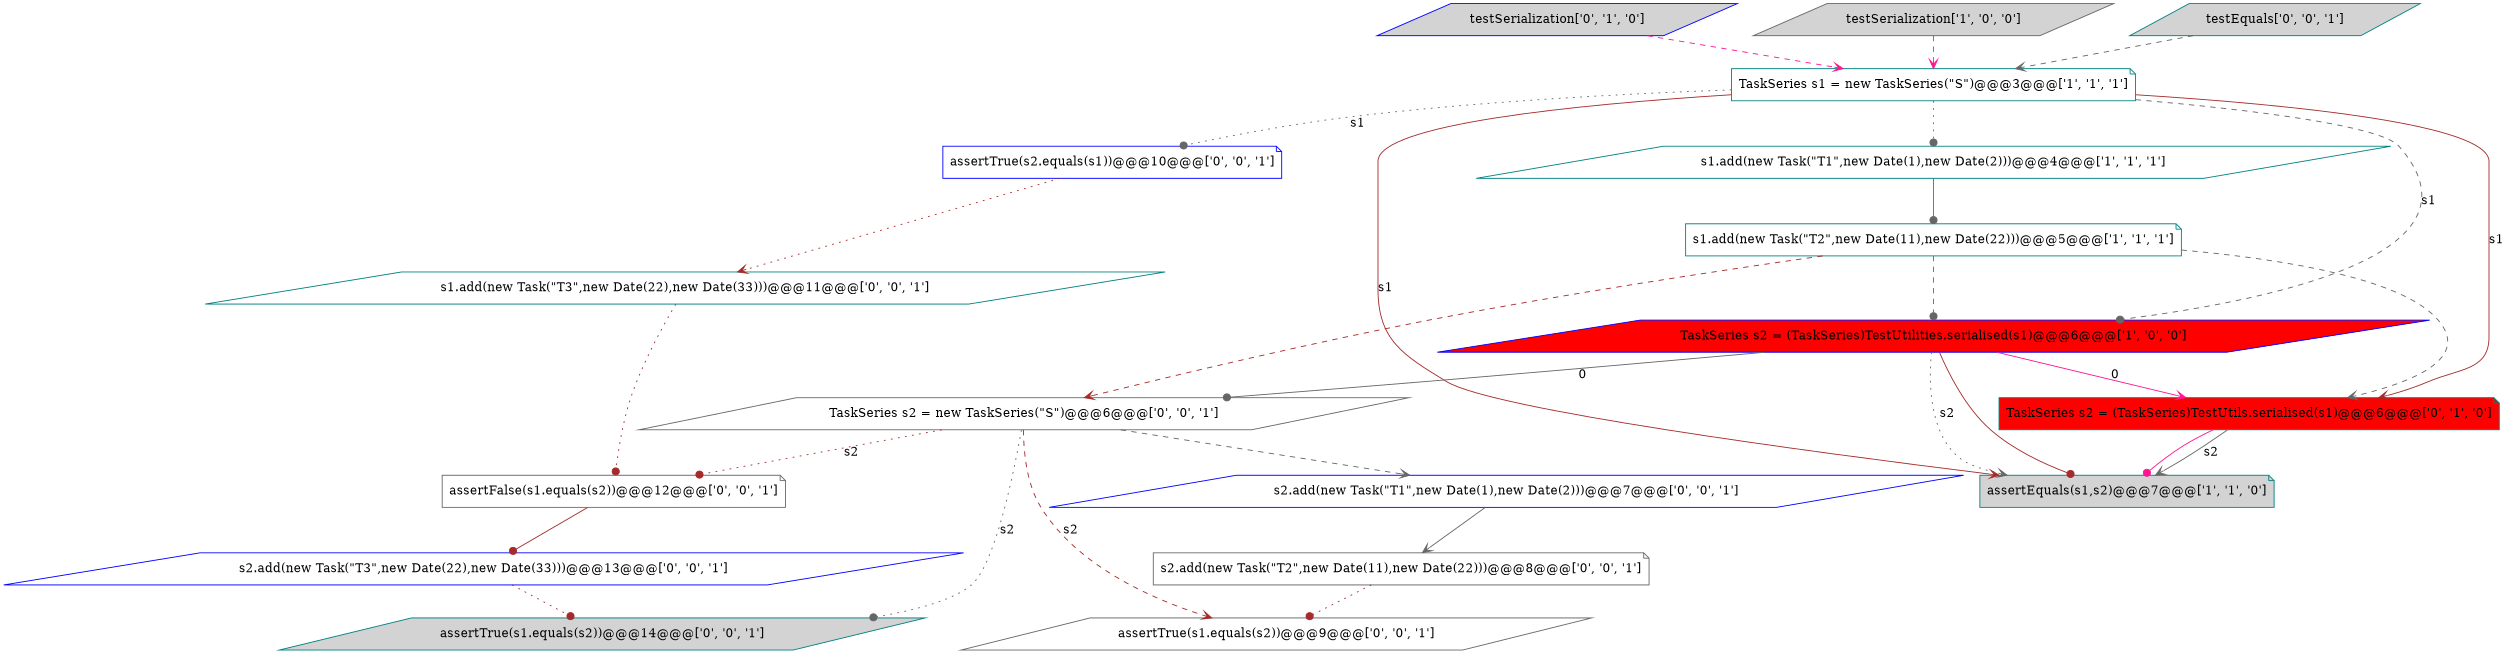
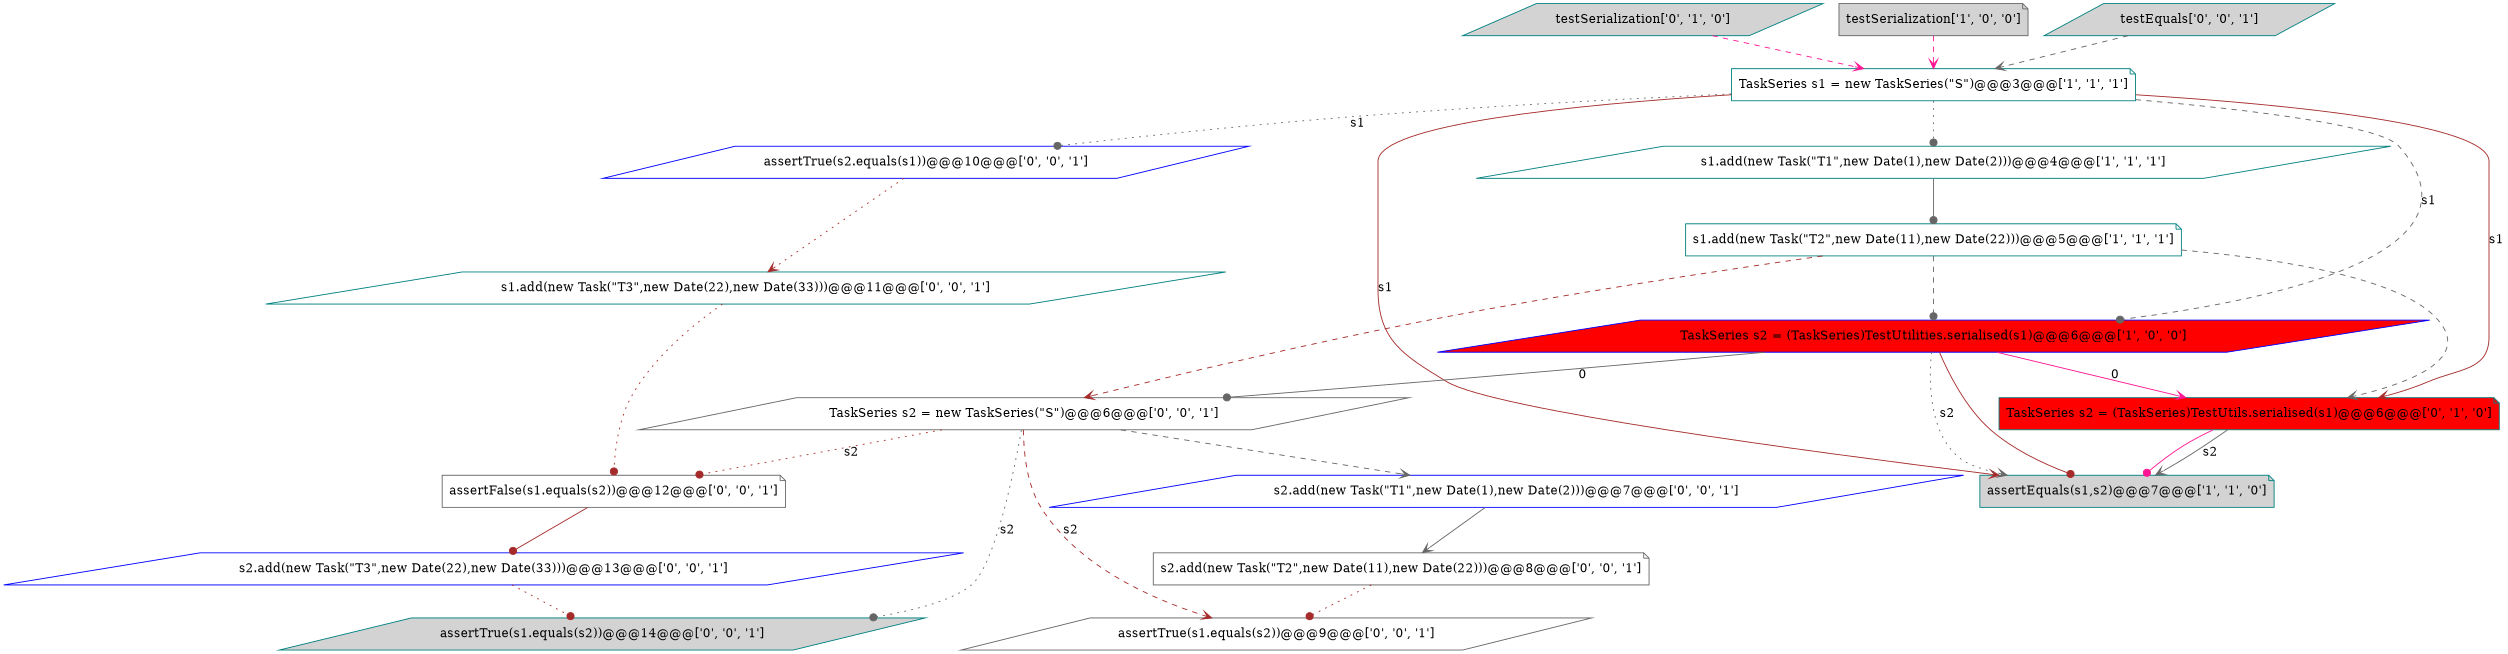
(1557, 20) -> (1643, 20)
(1933, 20) -> (1933, 20)
(1112, 162) -> (926, 162)
